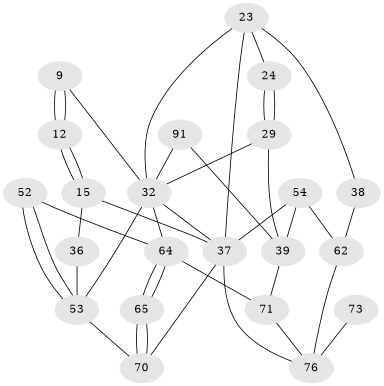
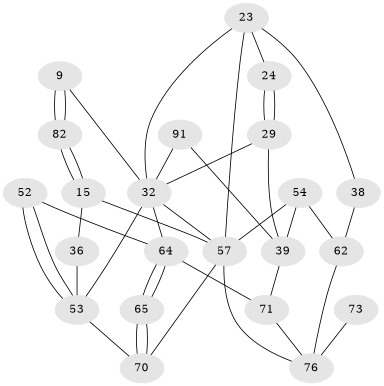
(60, 135) -> (60, 135)
(225, 251) -> (225, 251)
